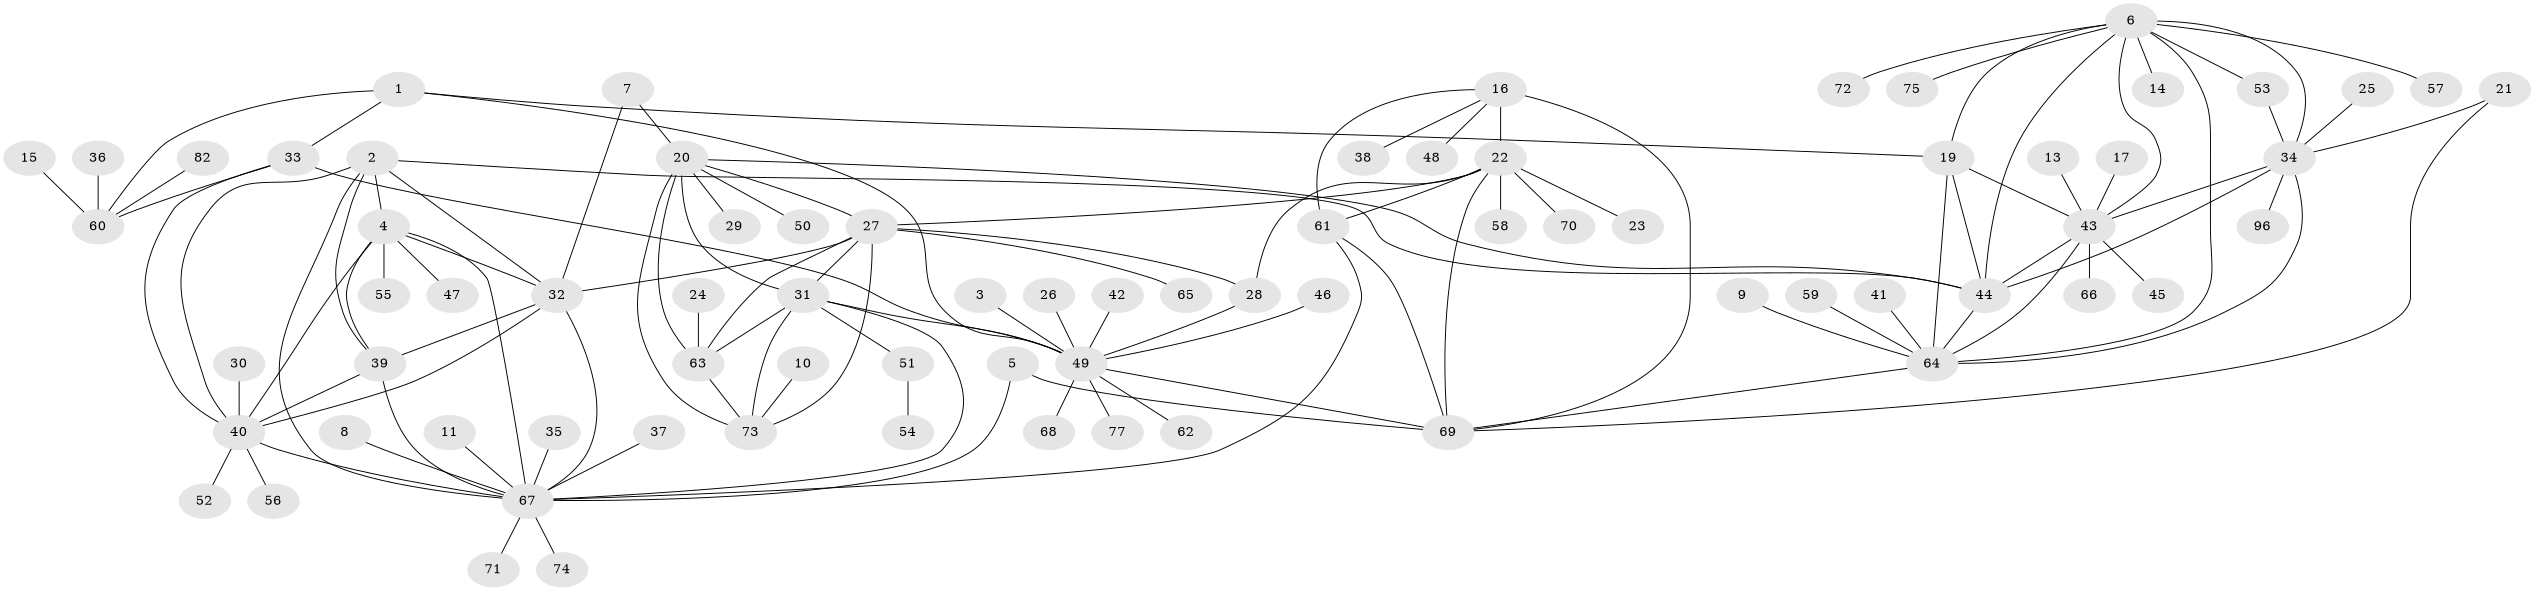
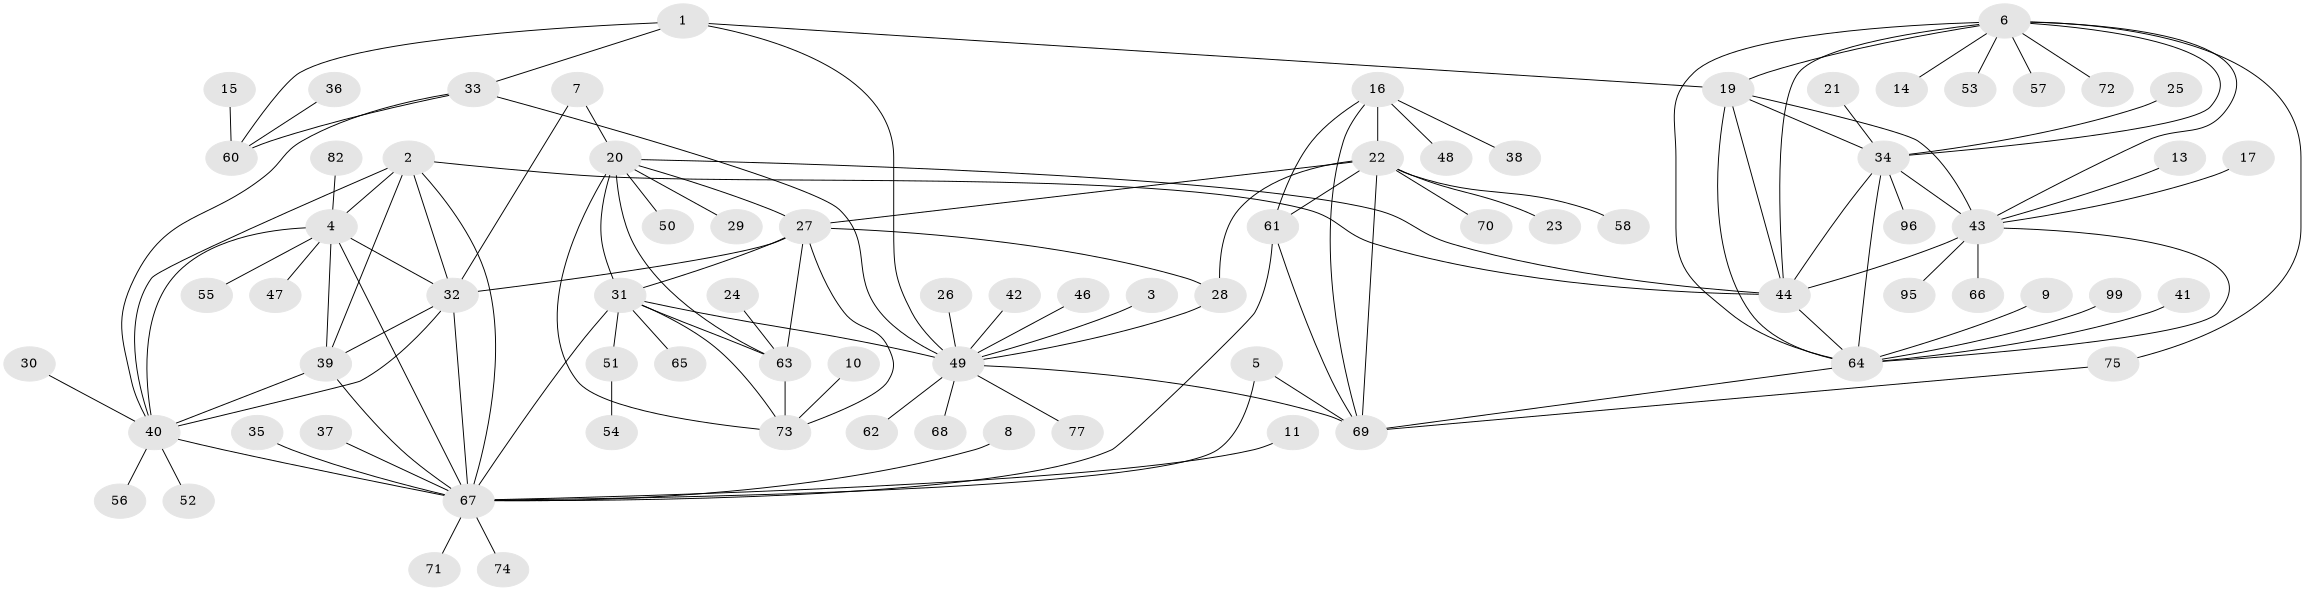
(2276, 124) -> (1806, 124)
(150, 193) -> (334, 198)
(1033, 249) -> (650, 330)
(1811, 295) -> (2115, 295)
(2158, 295) -> (1909, 295)
(2062, 391) -> (1737, 398)
